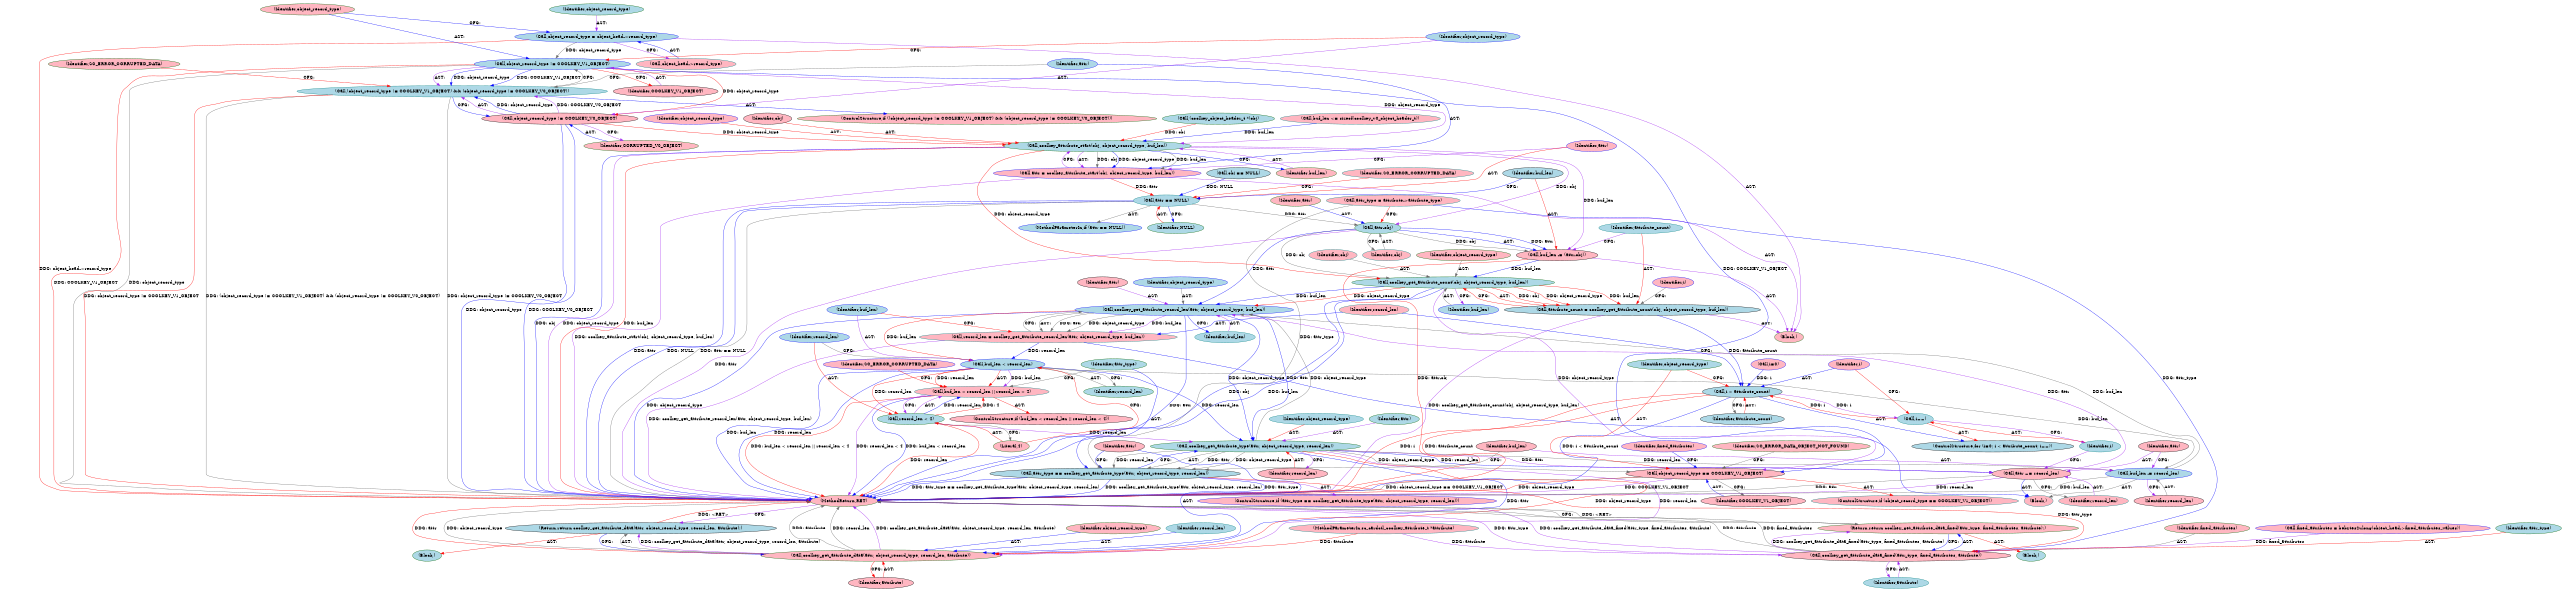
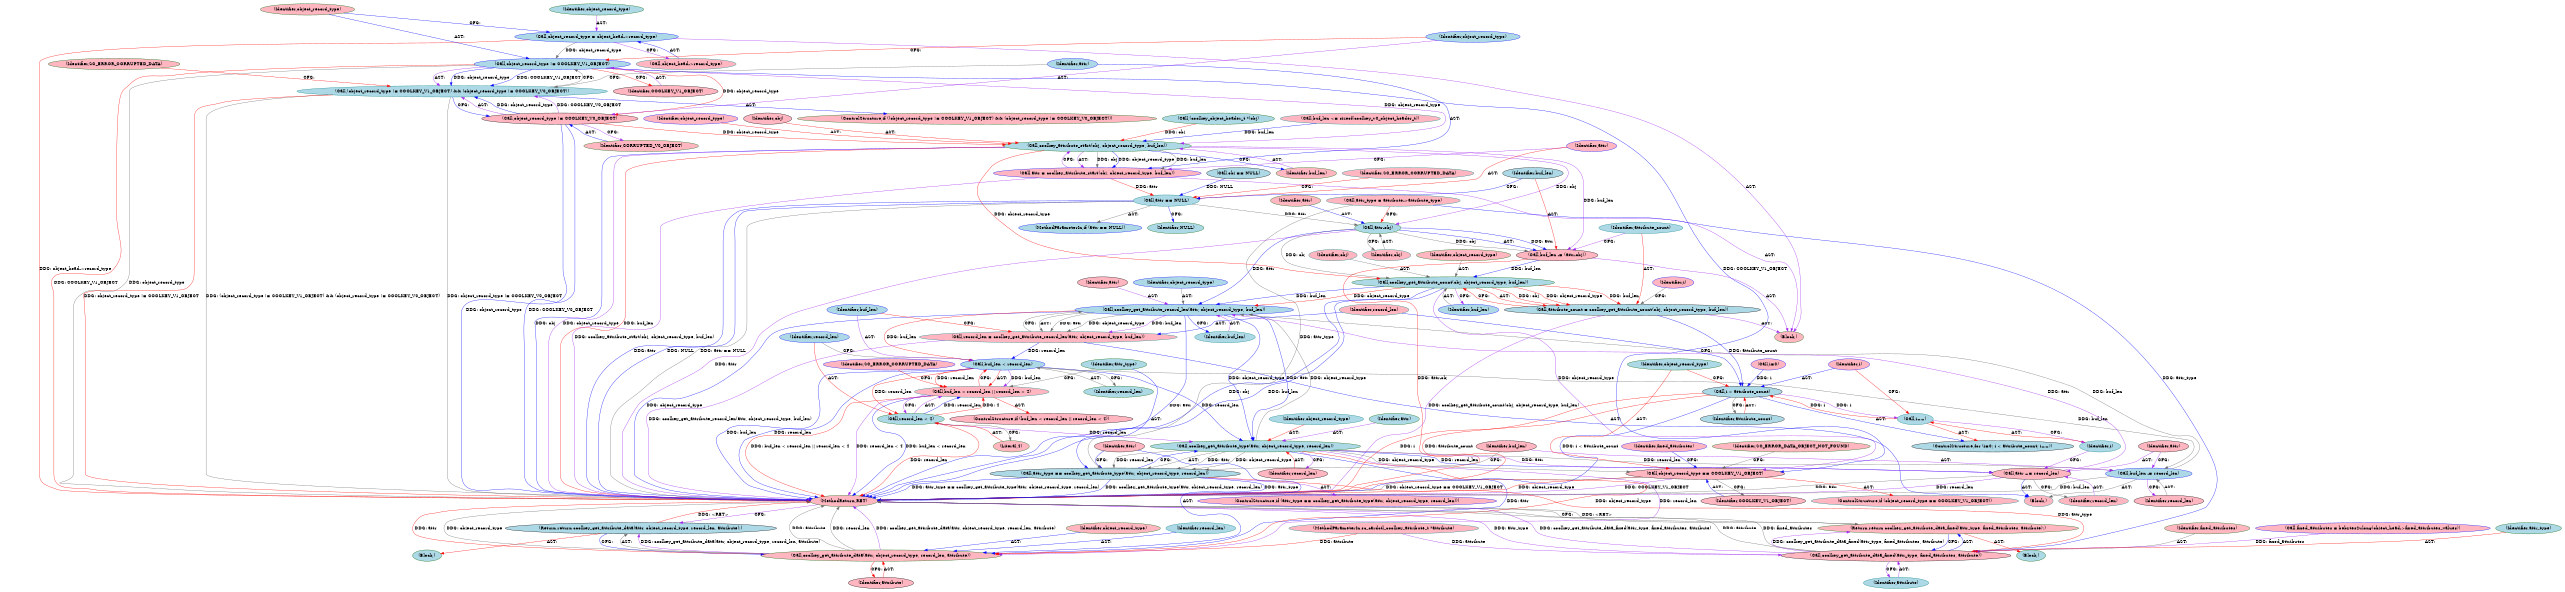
(1157, 217) -> none
(1138, 418) -> (979, 378)
